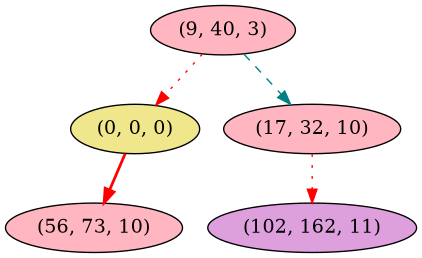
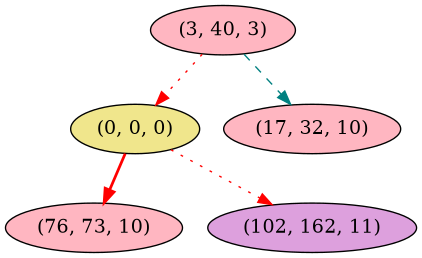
(223, 30) -> (223, 30)
(312, 172) -> (215, 174)
(94, 228) -> (94, 228)
